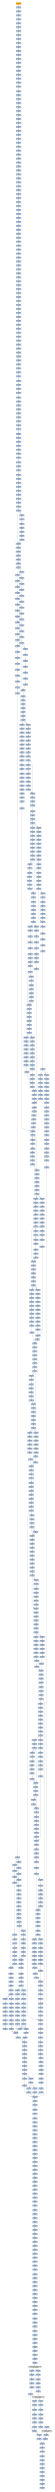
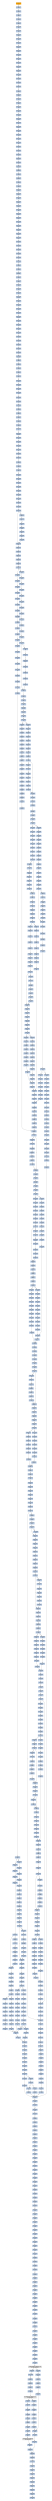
none -> (28, 2431)
